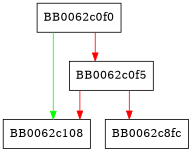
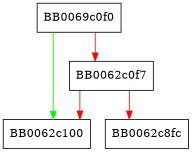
(79, 18) -> (79, 18)
(111, 76) -> (111, 76)
(47, 134) -> (47, 134)
